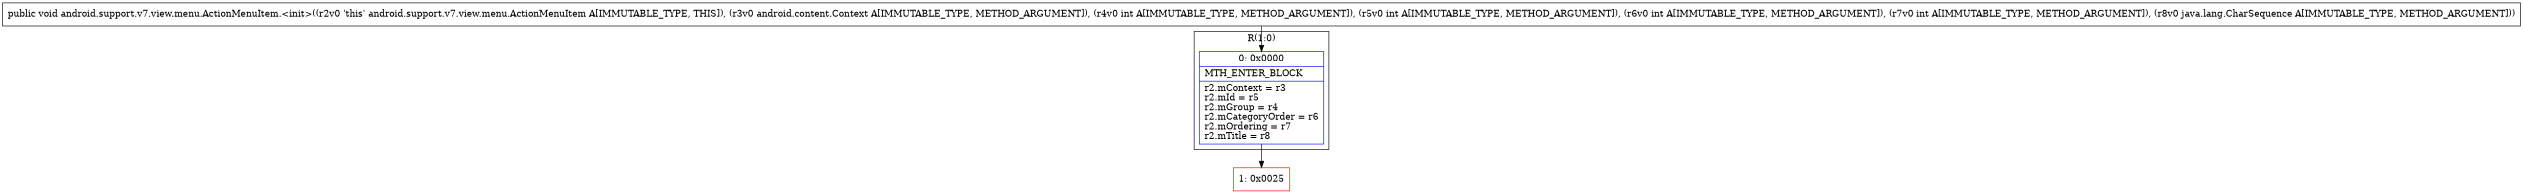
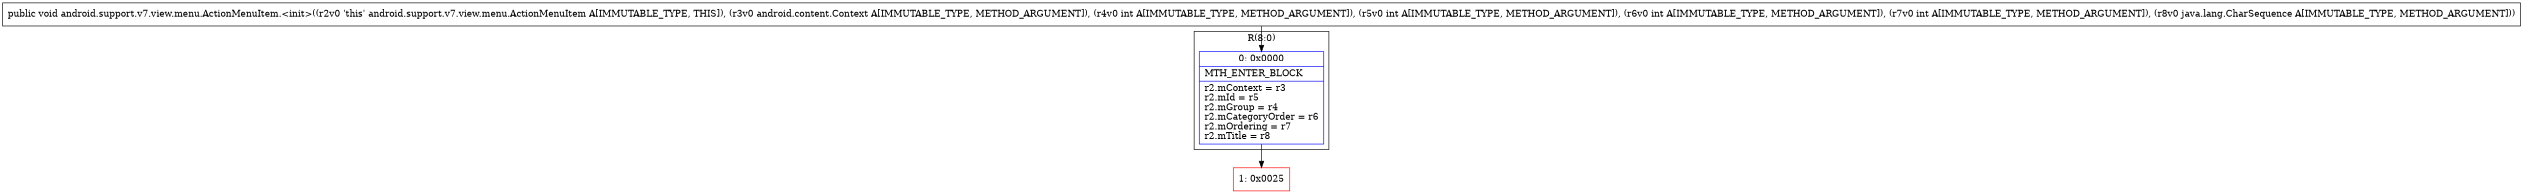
(1262, 39) -> (1262, 39)
